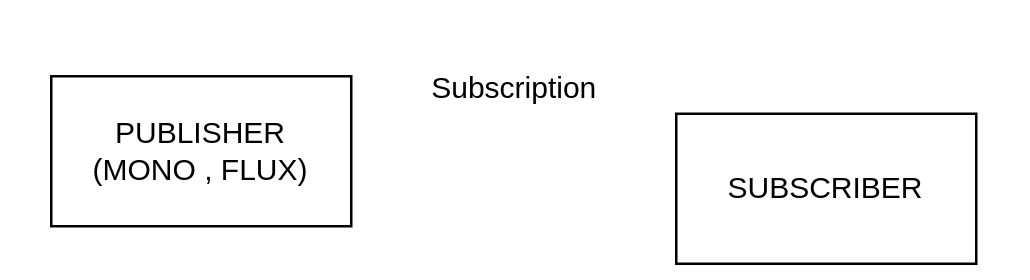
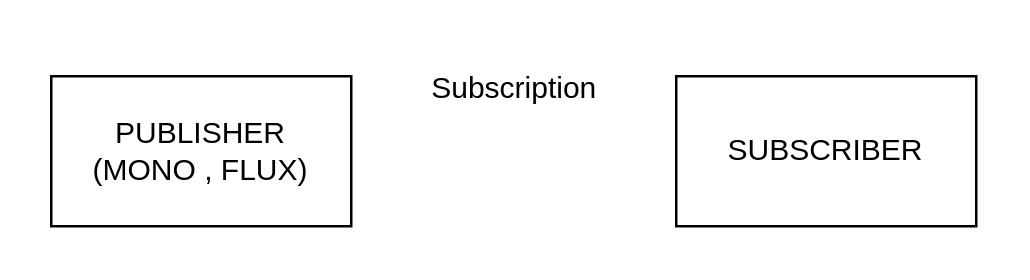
(826, 189) -> (826, 151)
